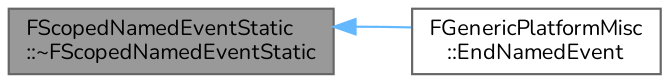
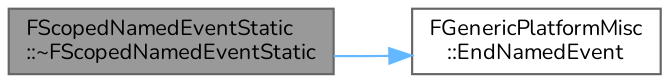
(383, 27) -> (361, 56)
